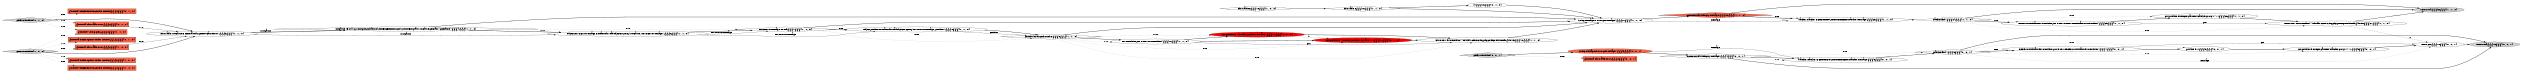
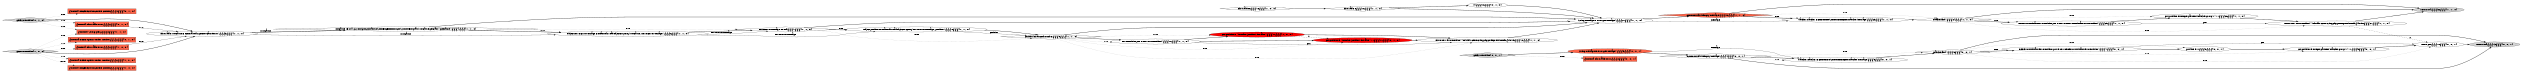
none -> (1845, 14)
(63, 61) -> (63, 61)
(2205, 61) -> (2205, 61)
